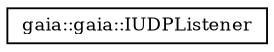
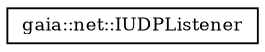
(137, 26) -> (133, 26)
